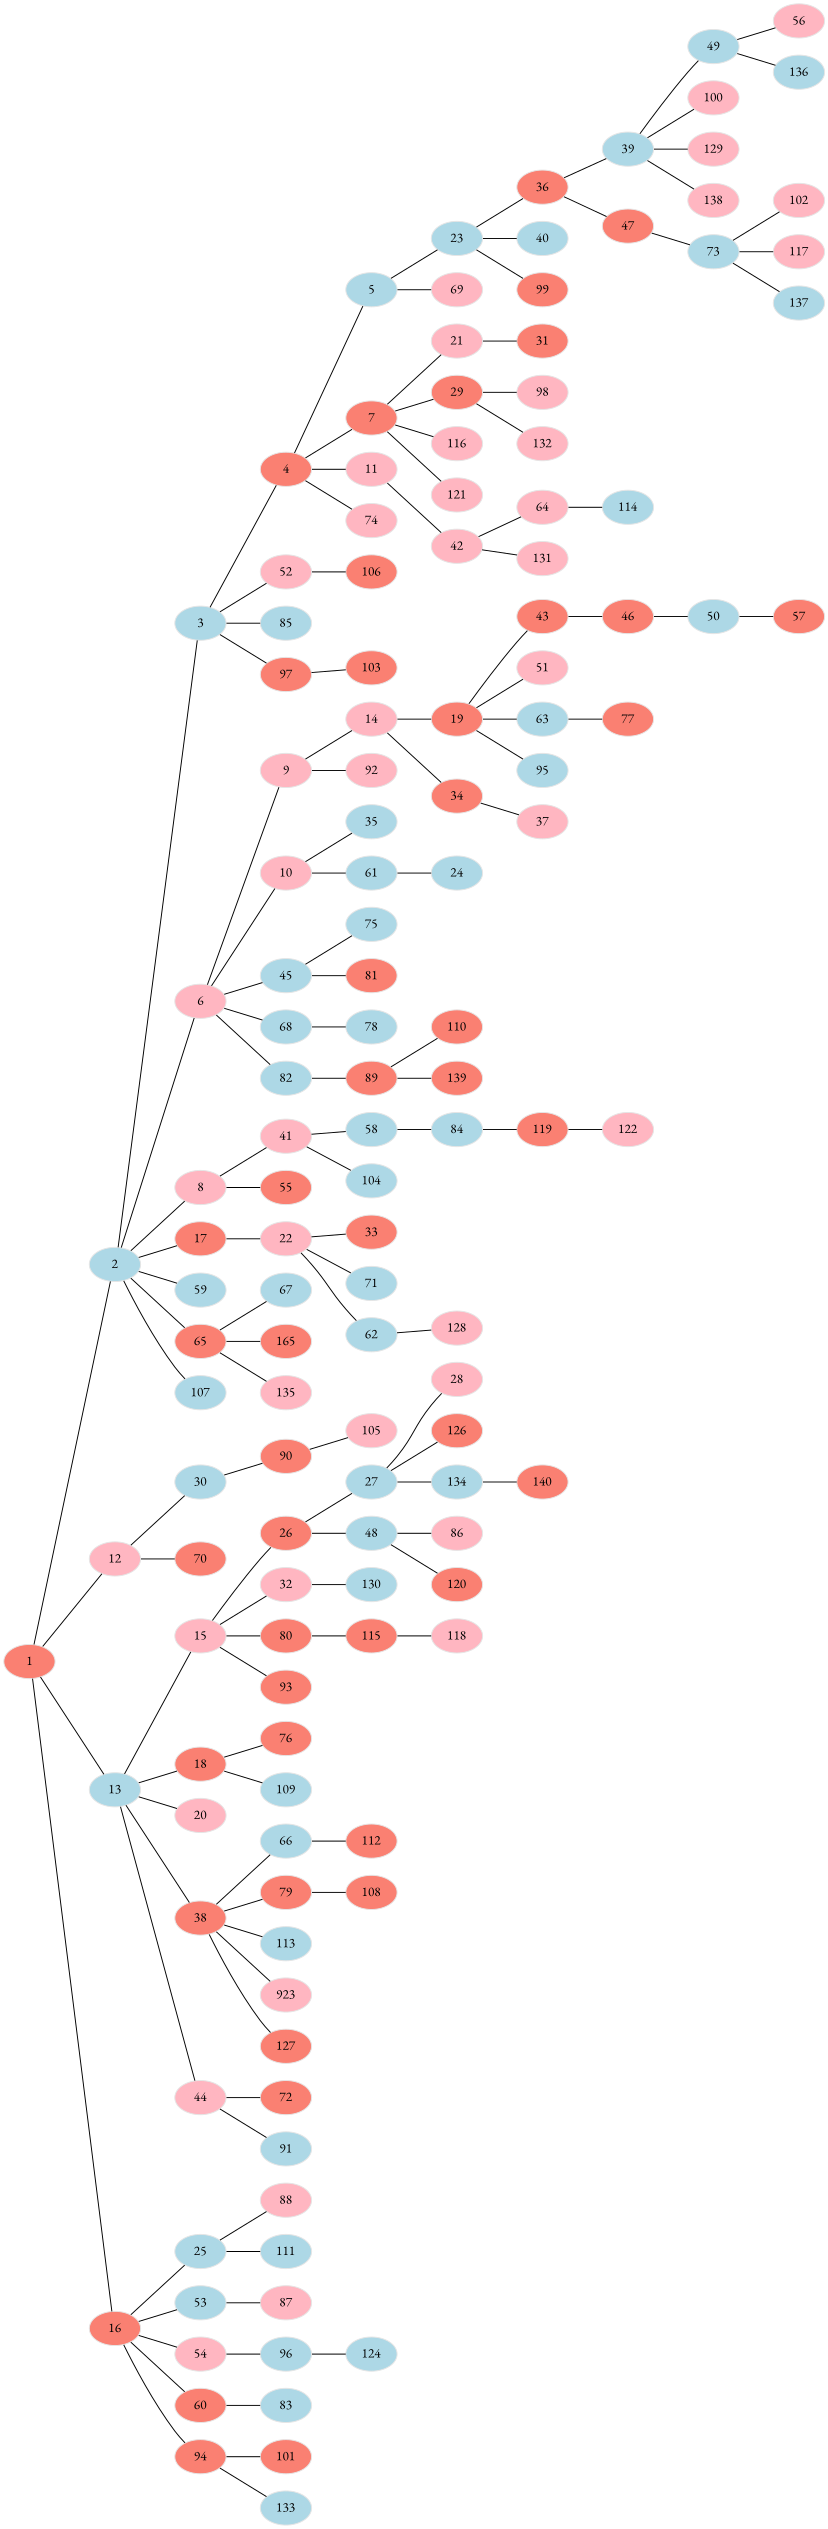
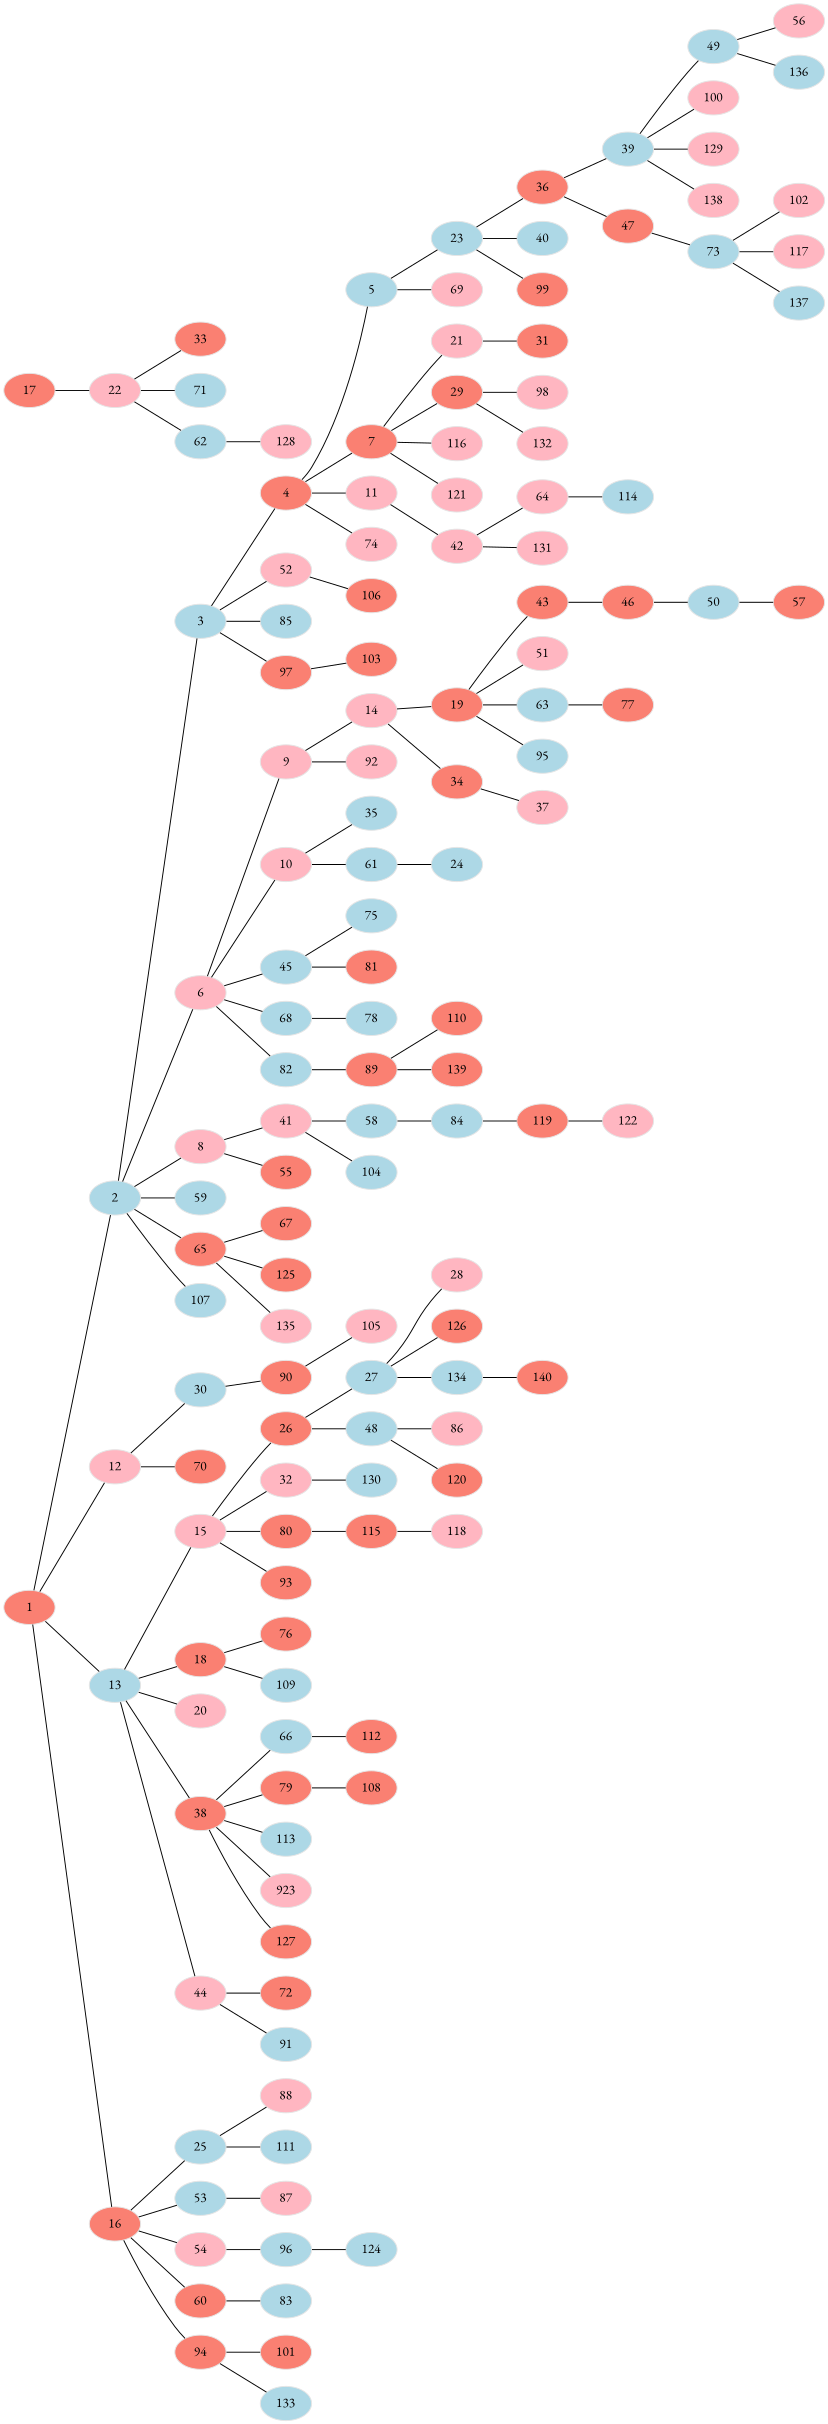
(158, 1252) -> none
(286, 1290) -> (286, 1224)
(286, 1341) -> (286, 1275)
